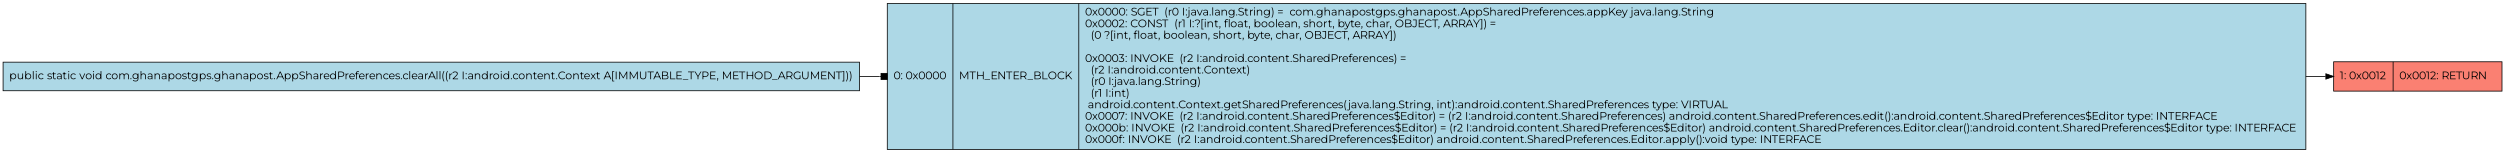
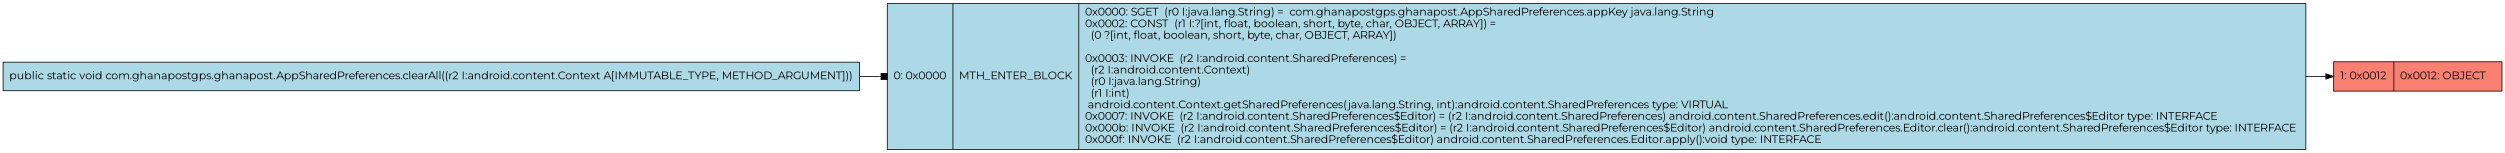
(2448, 76) -> (2448, 76)
